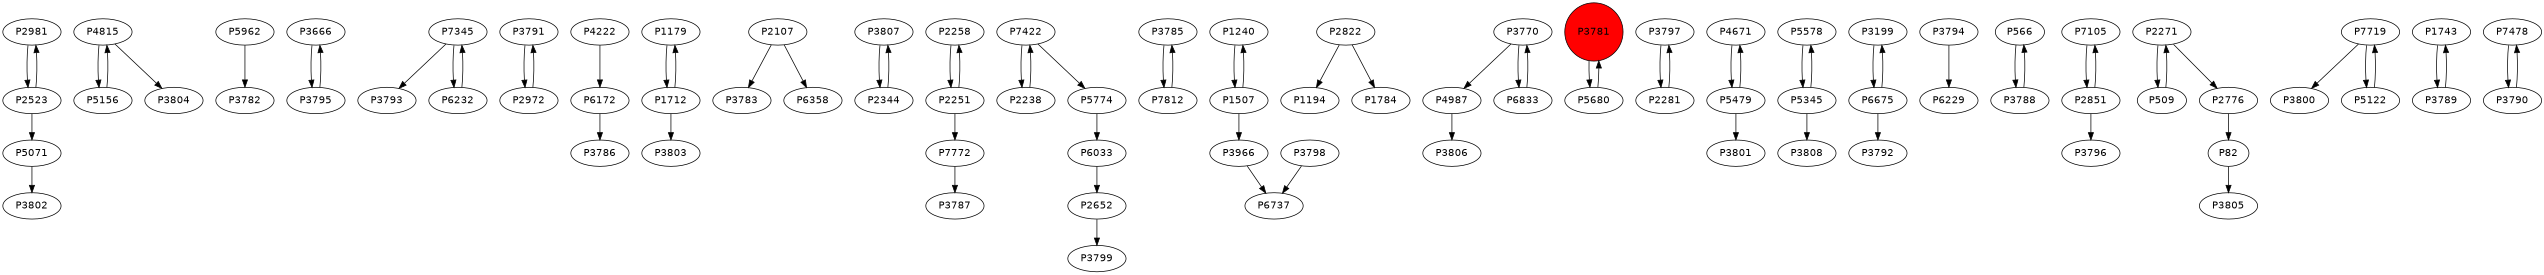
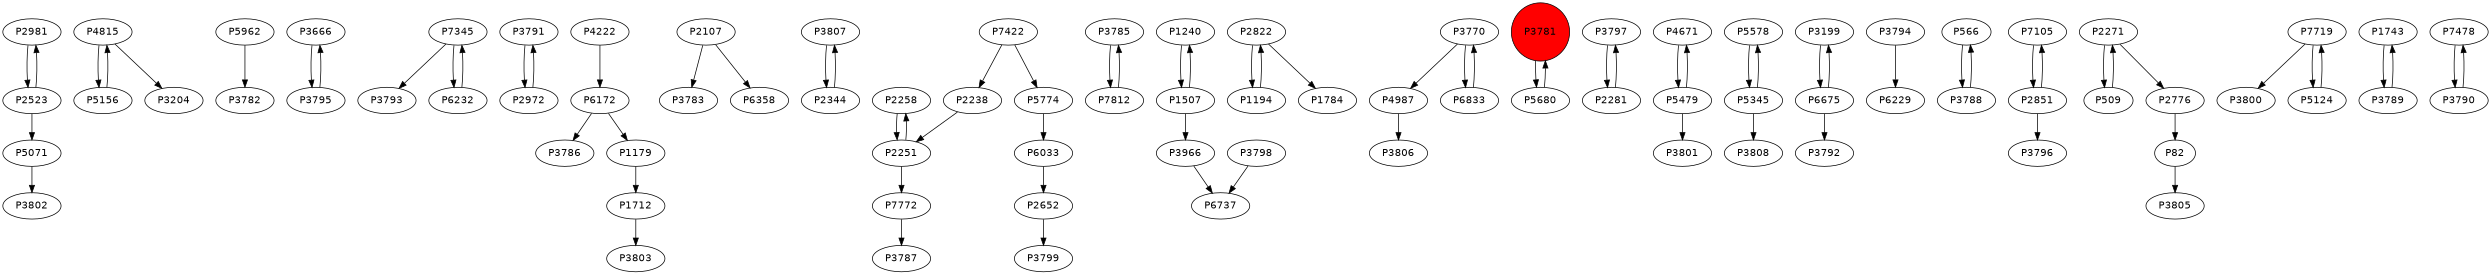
(676, 70) -> (616, 124)
(1031, 70) -> (940, 125)
none -> (1261, 70)
(174, 100) -> (174, 100)
(2370, 100) -> (2317, 100)
